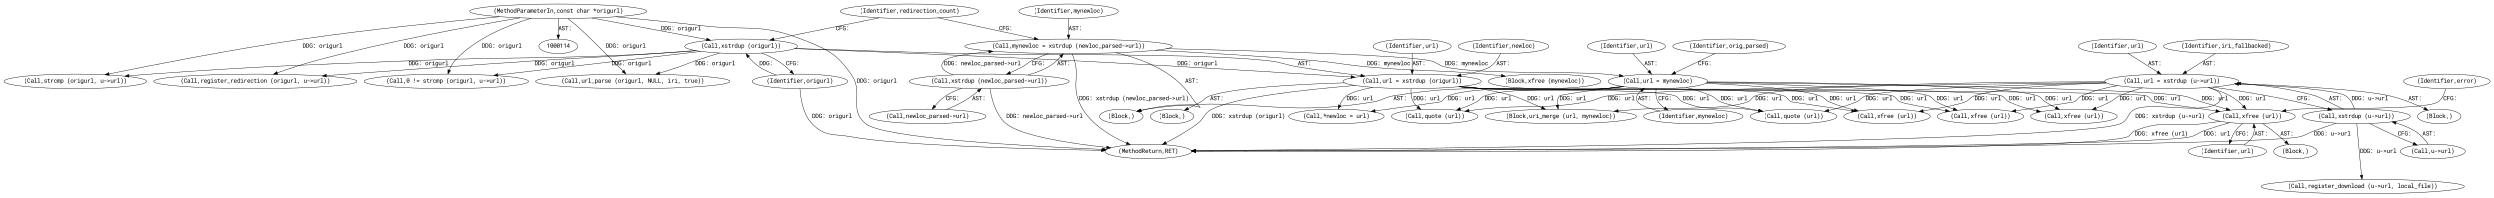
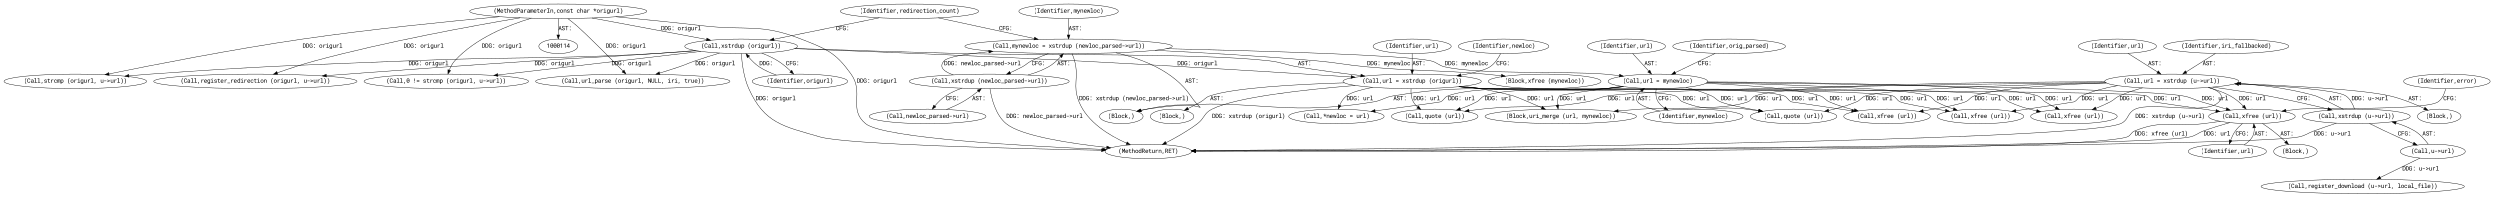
(1505, 64) -> (1505, 64)
(936, 145) -> (898, 144)
(2359, 149) -> (2400, 168)
